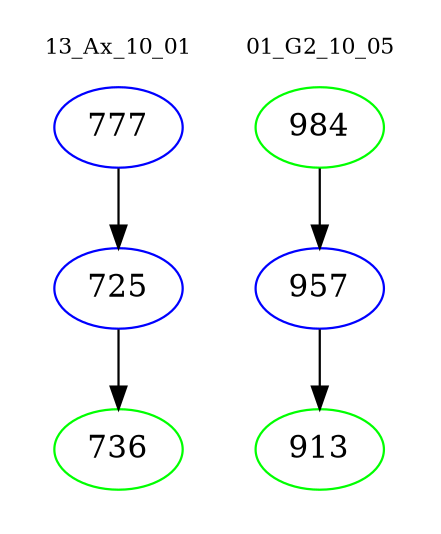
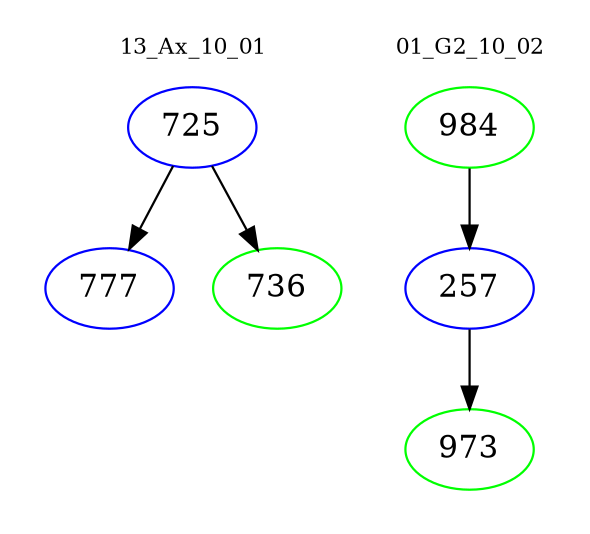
(321, 48) -> (471, 48)
(119, 197) -> (156, 197)
(320, 288) -> (470, 288)
(320, 449) -> (470, 449)
